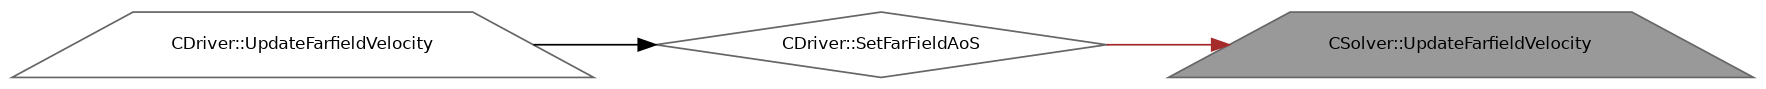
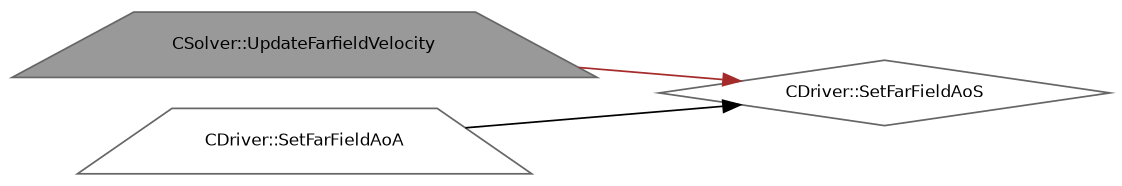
(303, 45) -> (305, 141)
(1159, 45) -> (651, 74)
